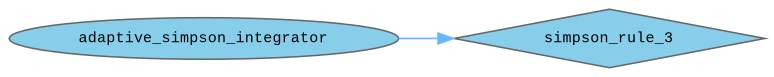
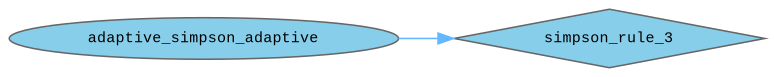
(204, 38) -> (204, 38)
